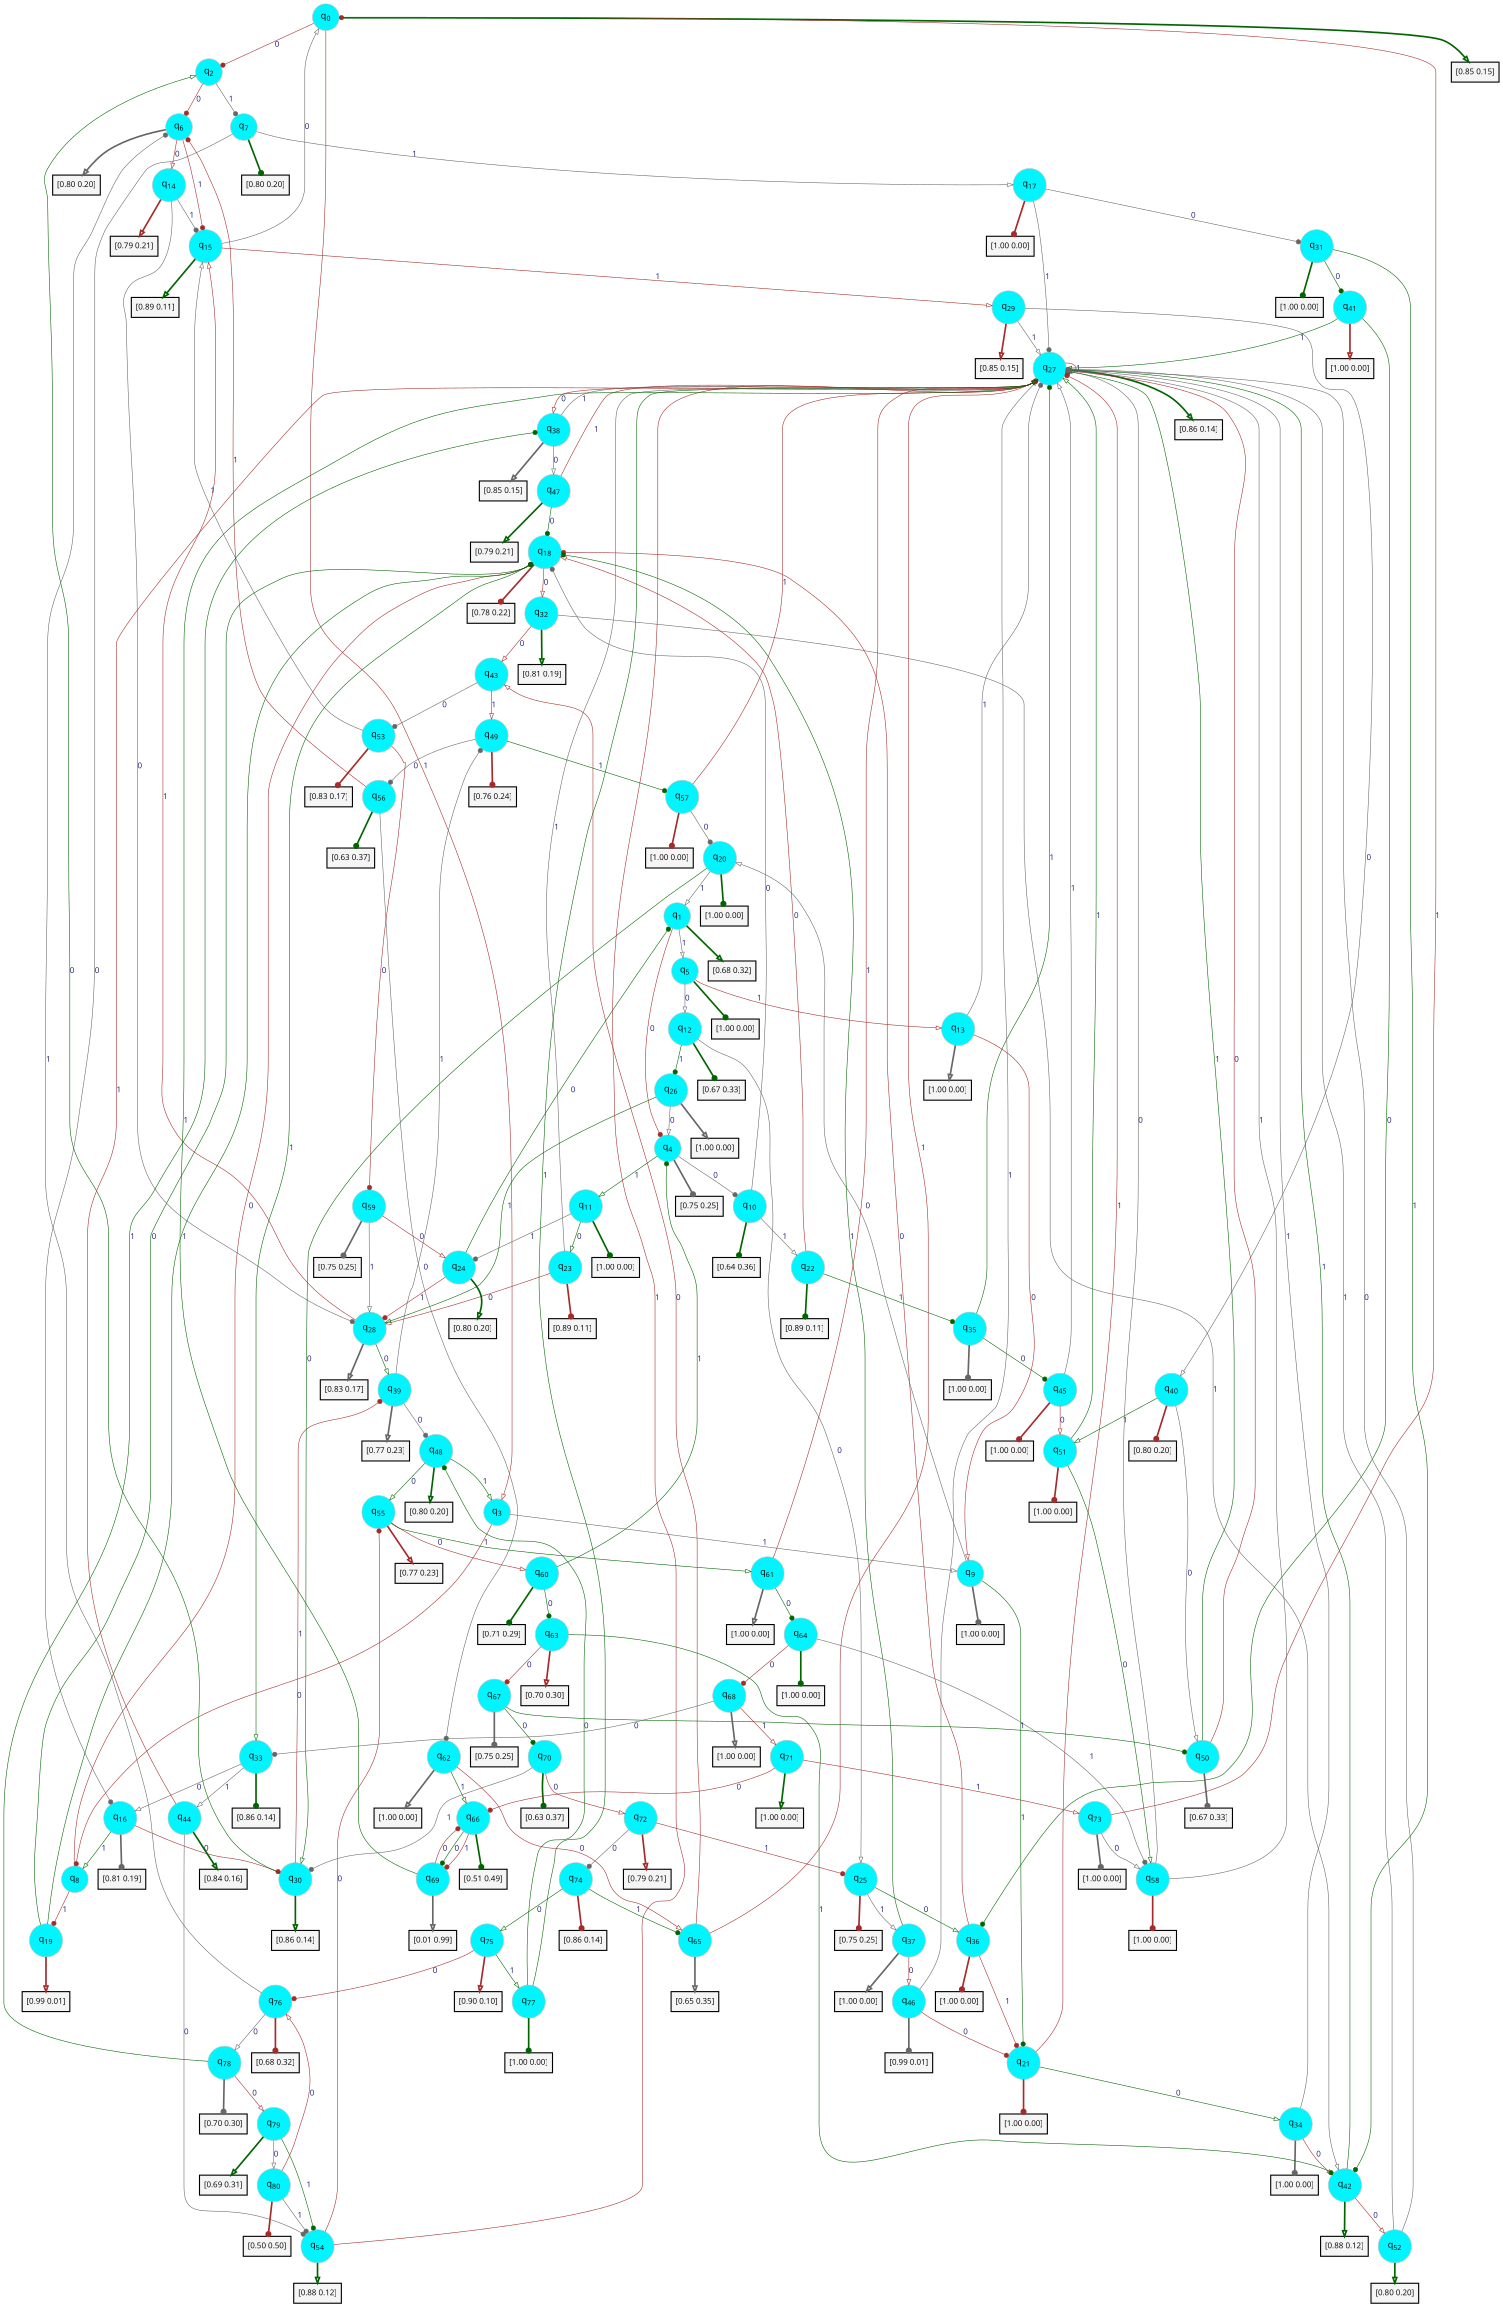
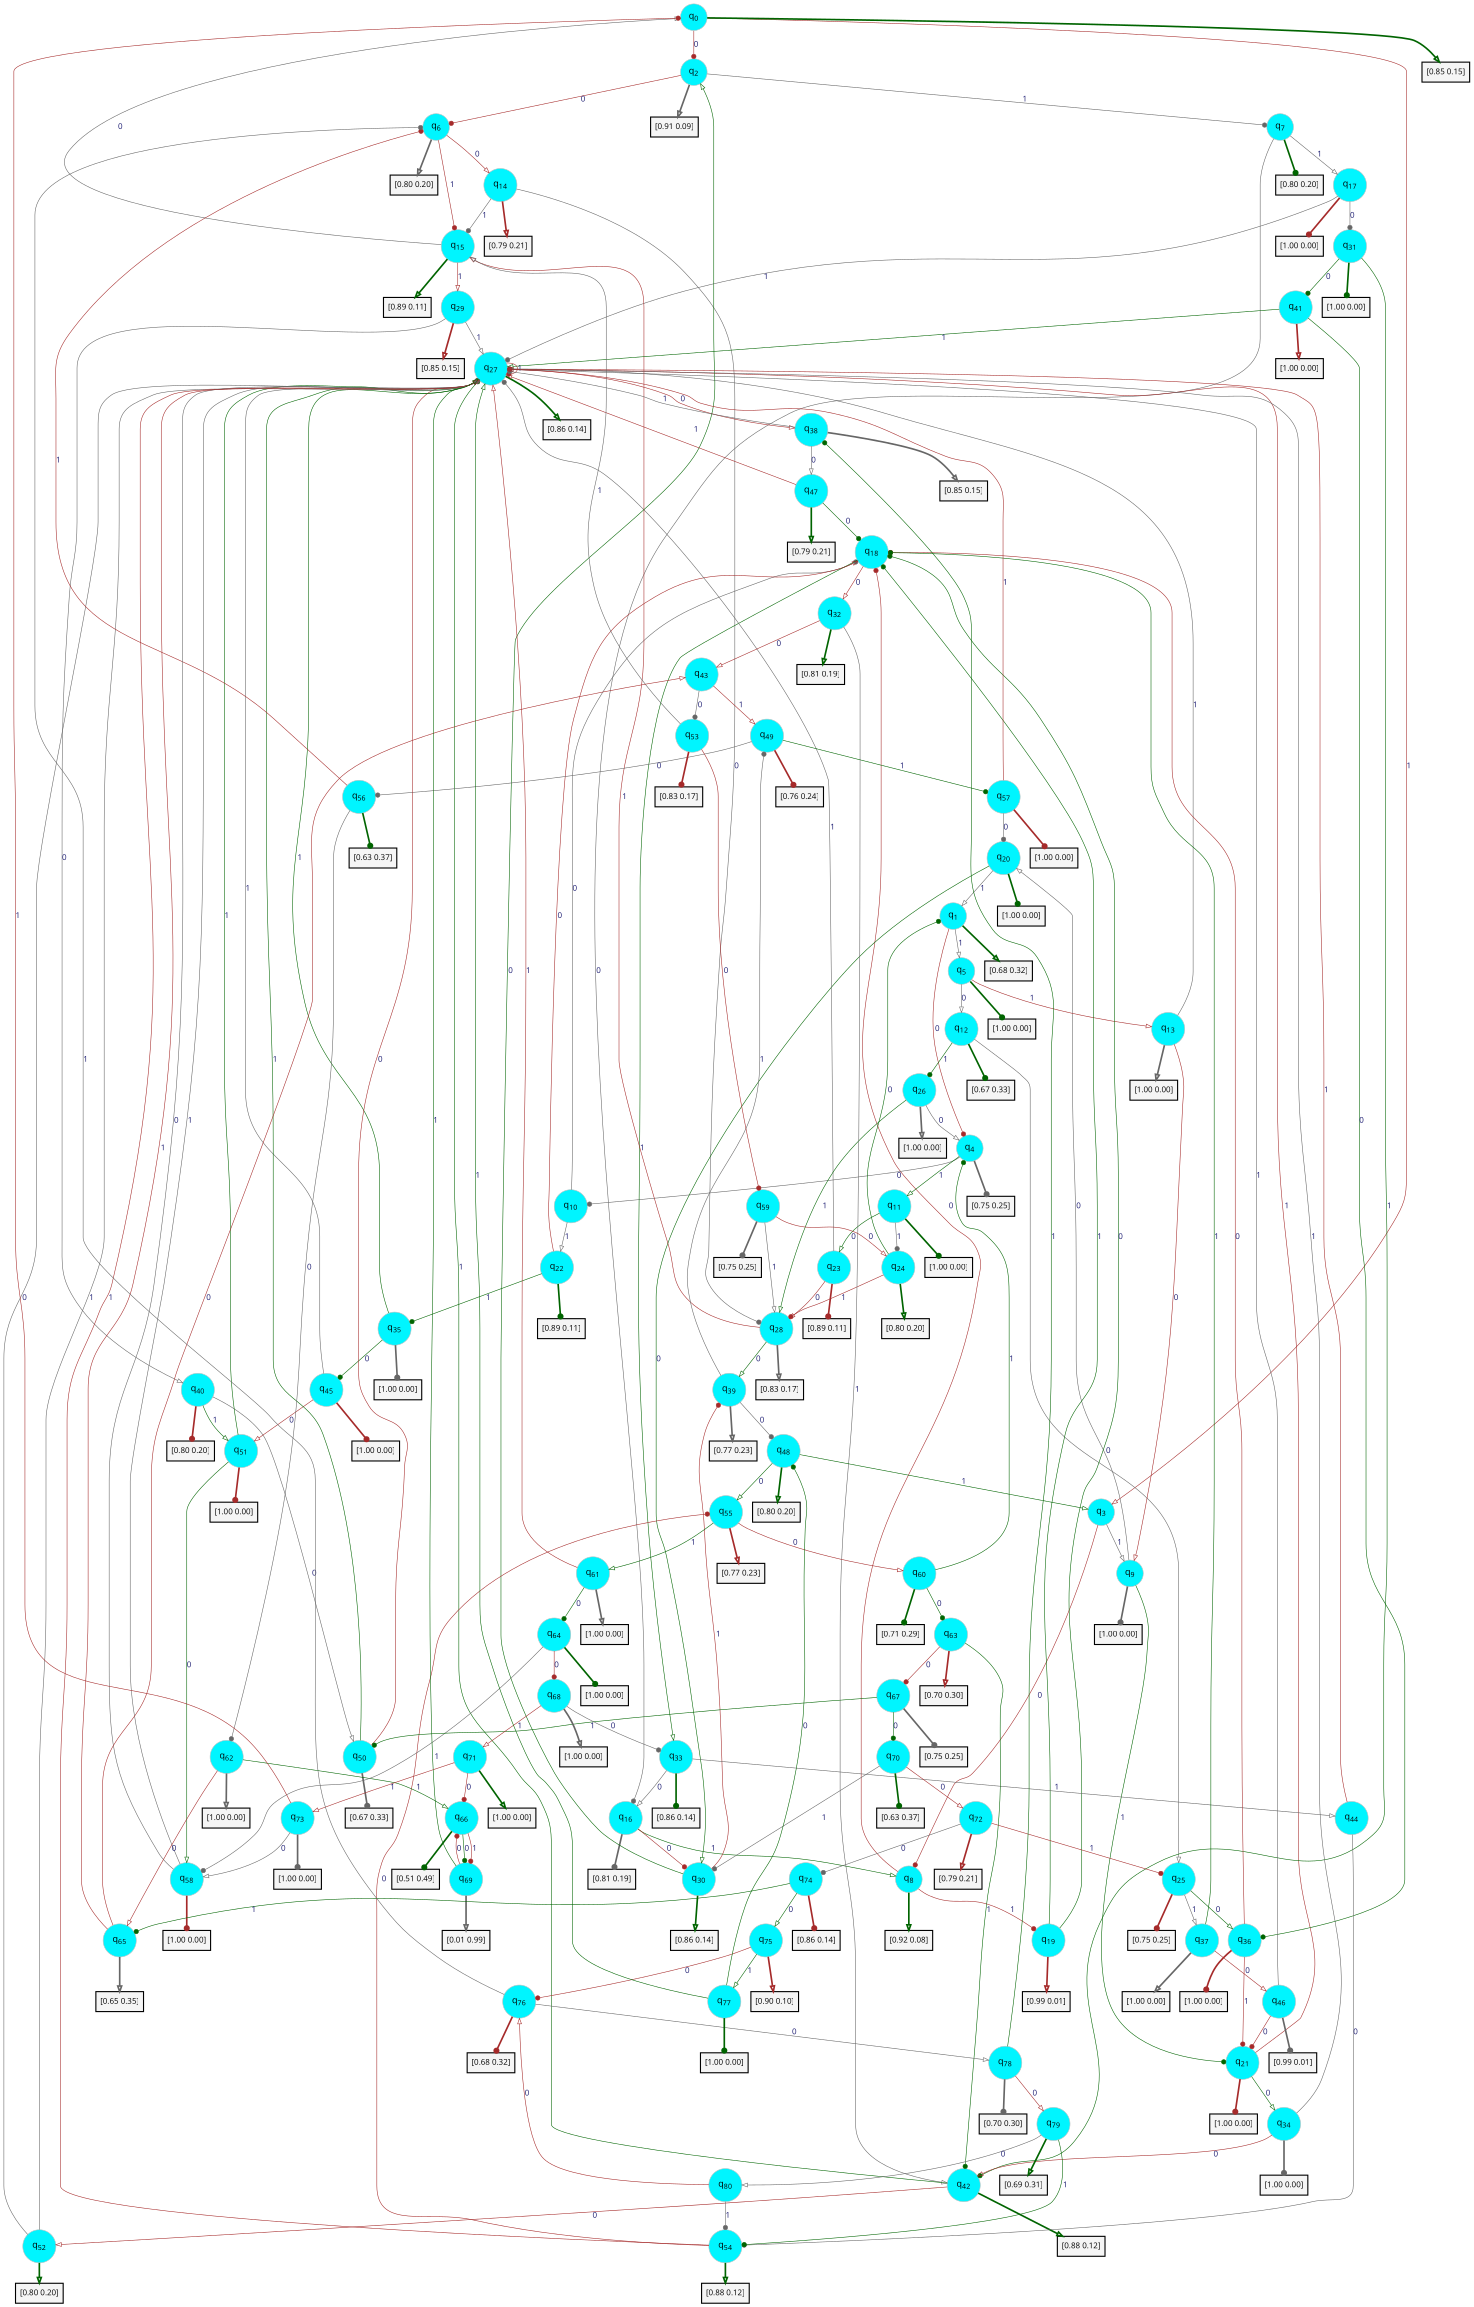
none -> (674, 127)
(491, 613) -> none
(736, 1267) -> none
(223, 1879) -> none
none -> (909, 1940)
(267, 2246) -> none
